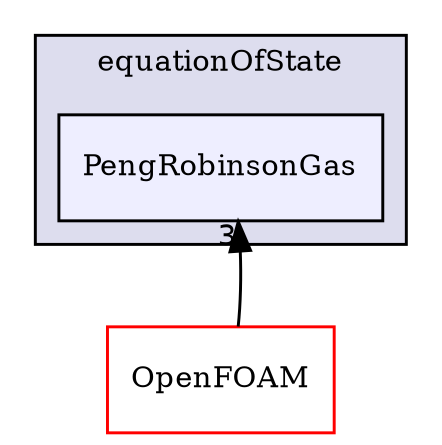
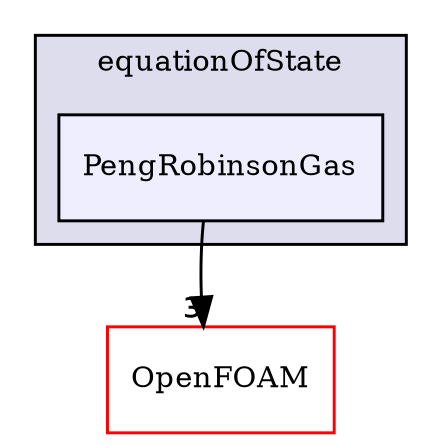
(241, 289) -> (201, 263)
